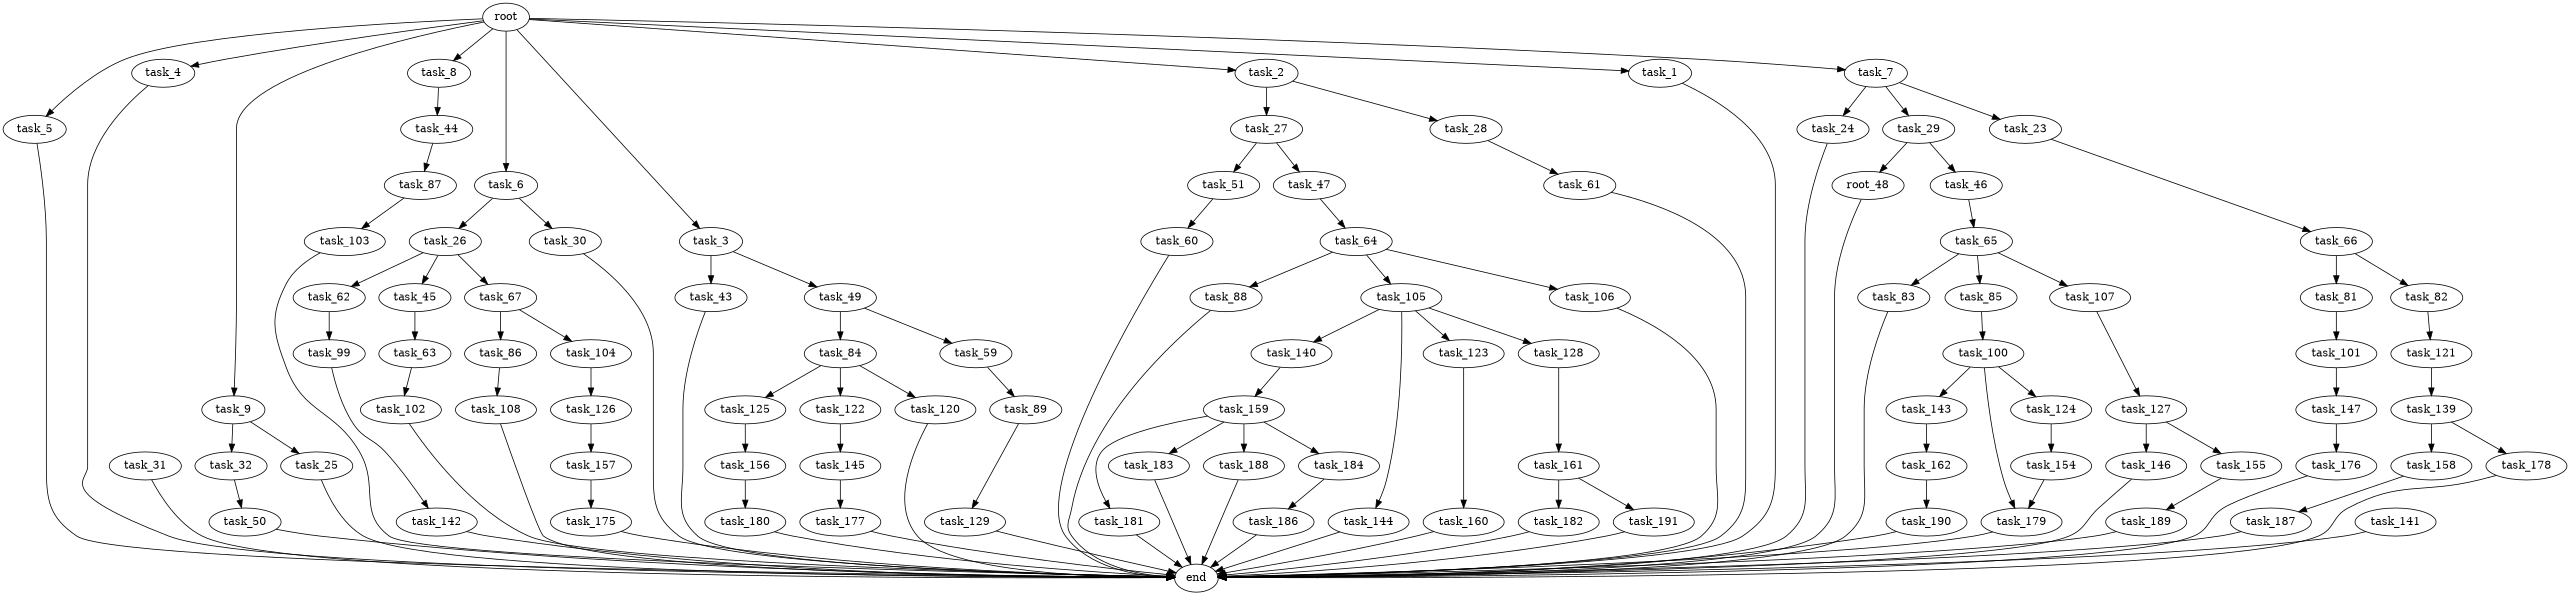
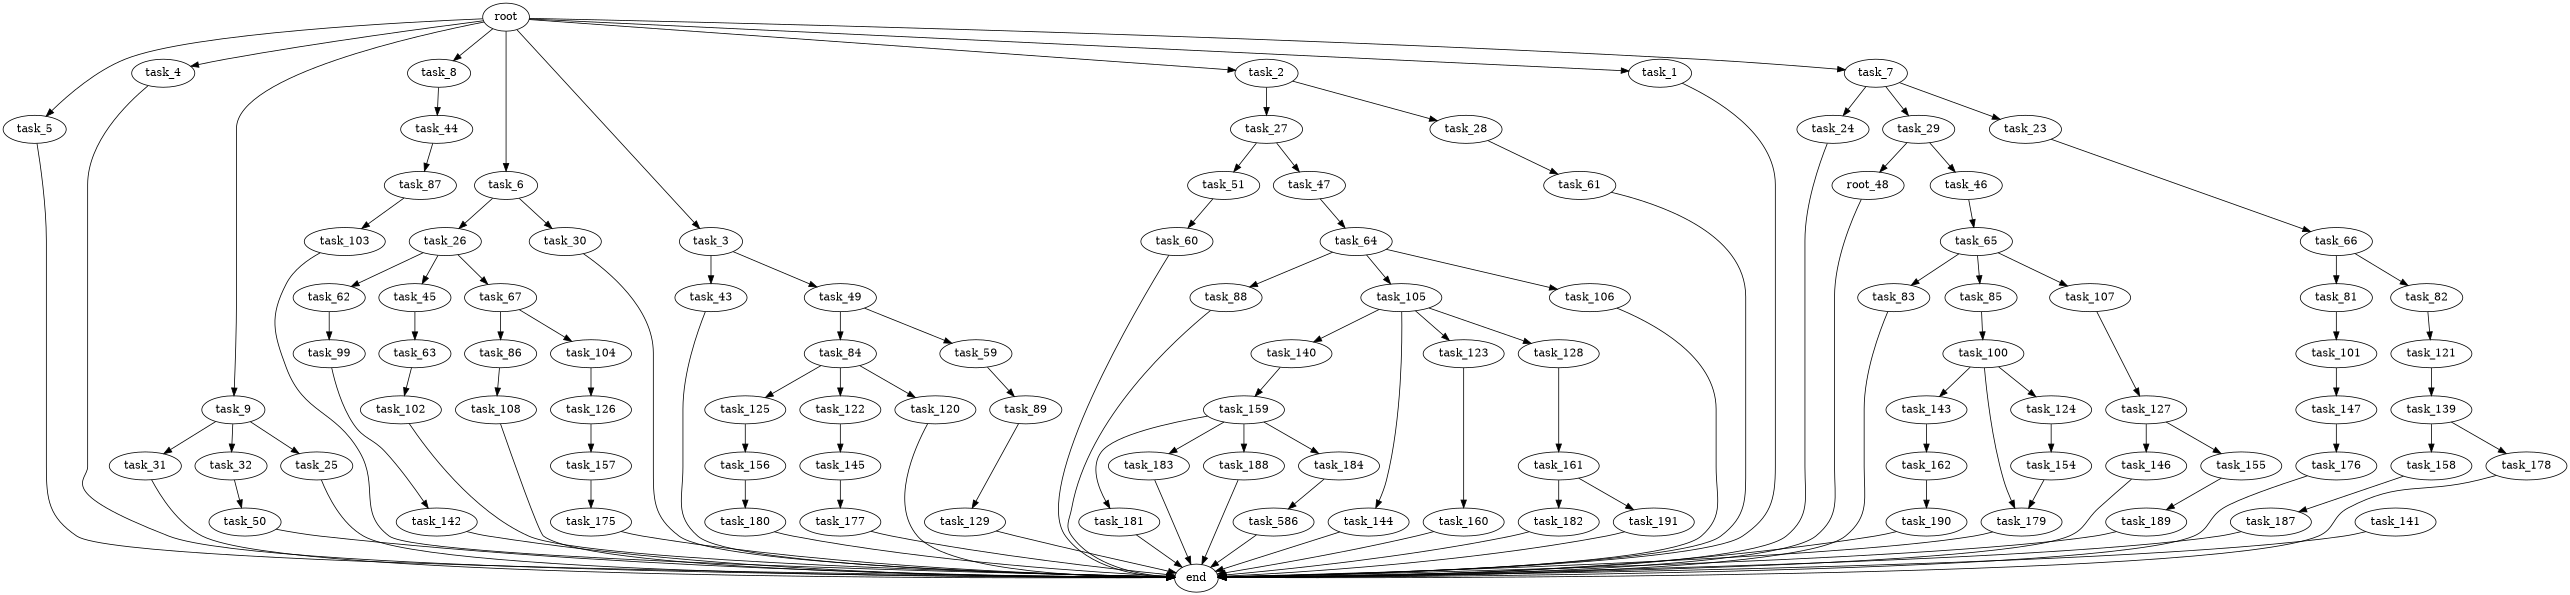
none -> (193, 436)
(1274, 522) -> (1274, 522)
